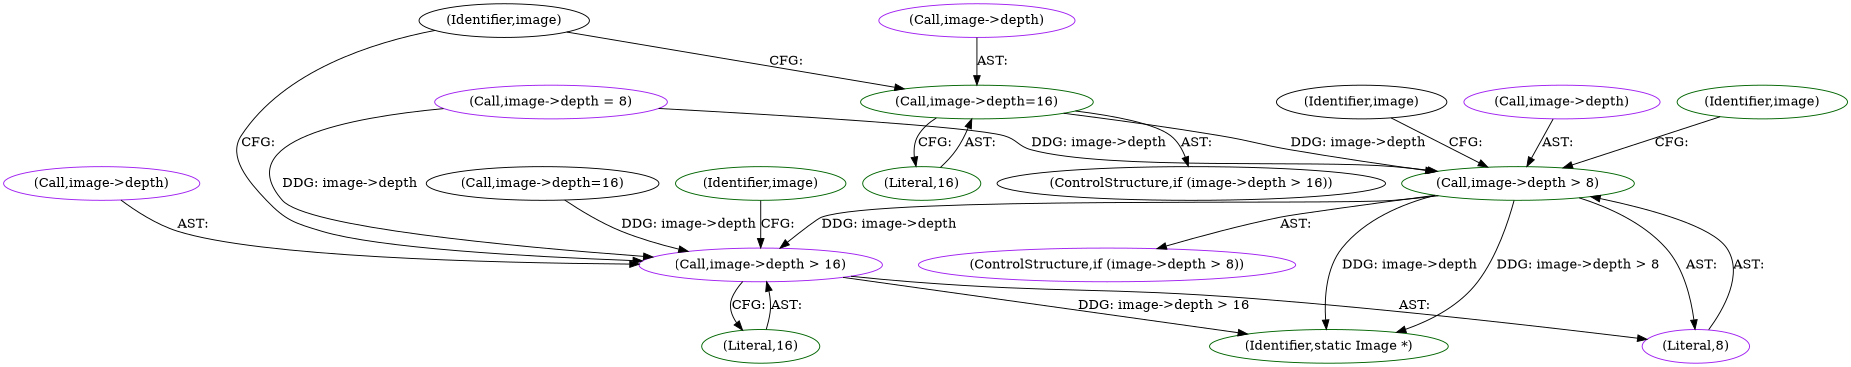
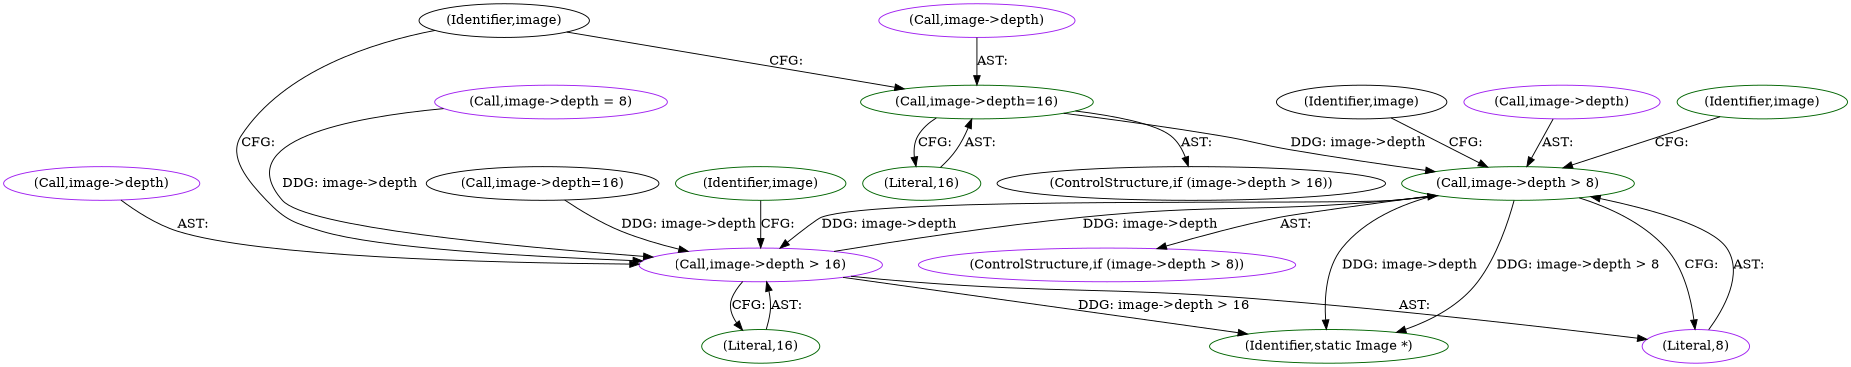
(1041, 152) -> (1130, 213)
(1704, 265) -> (1704, 265)
